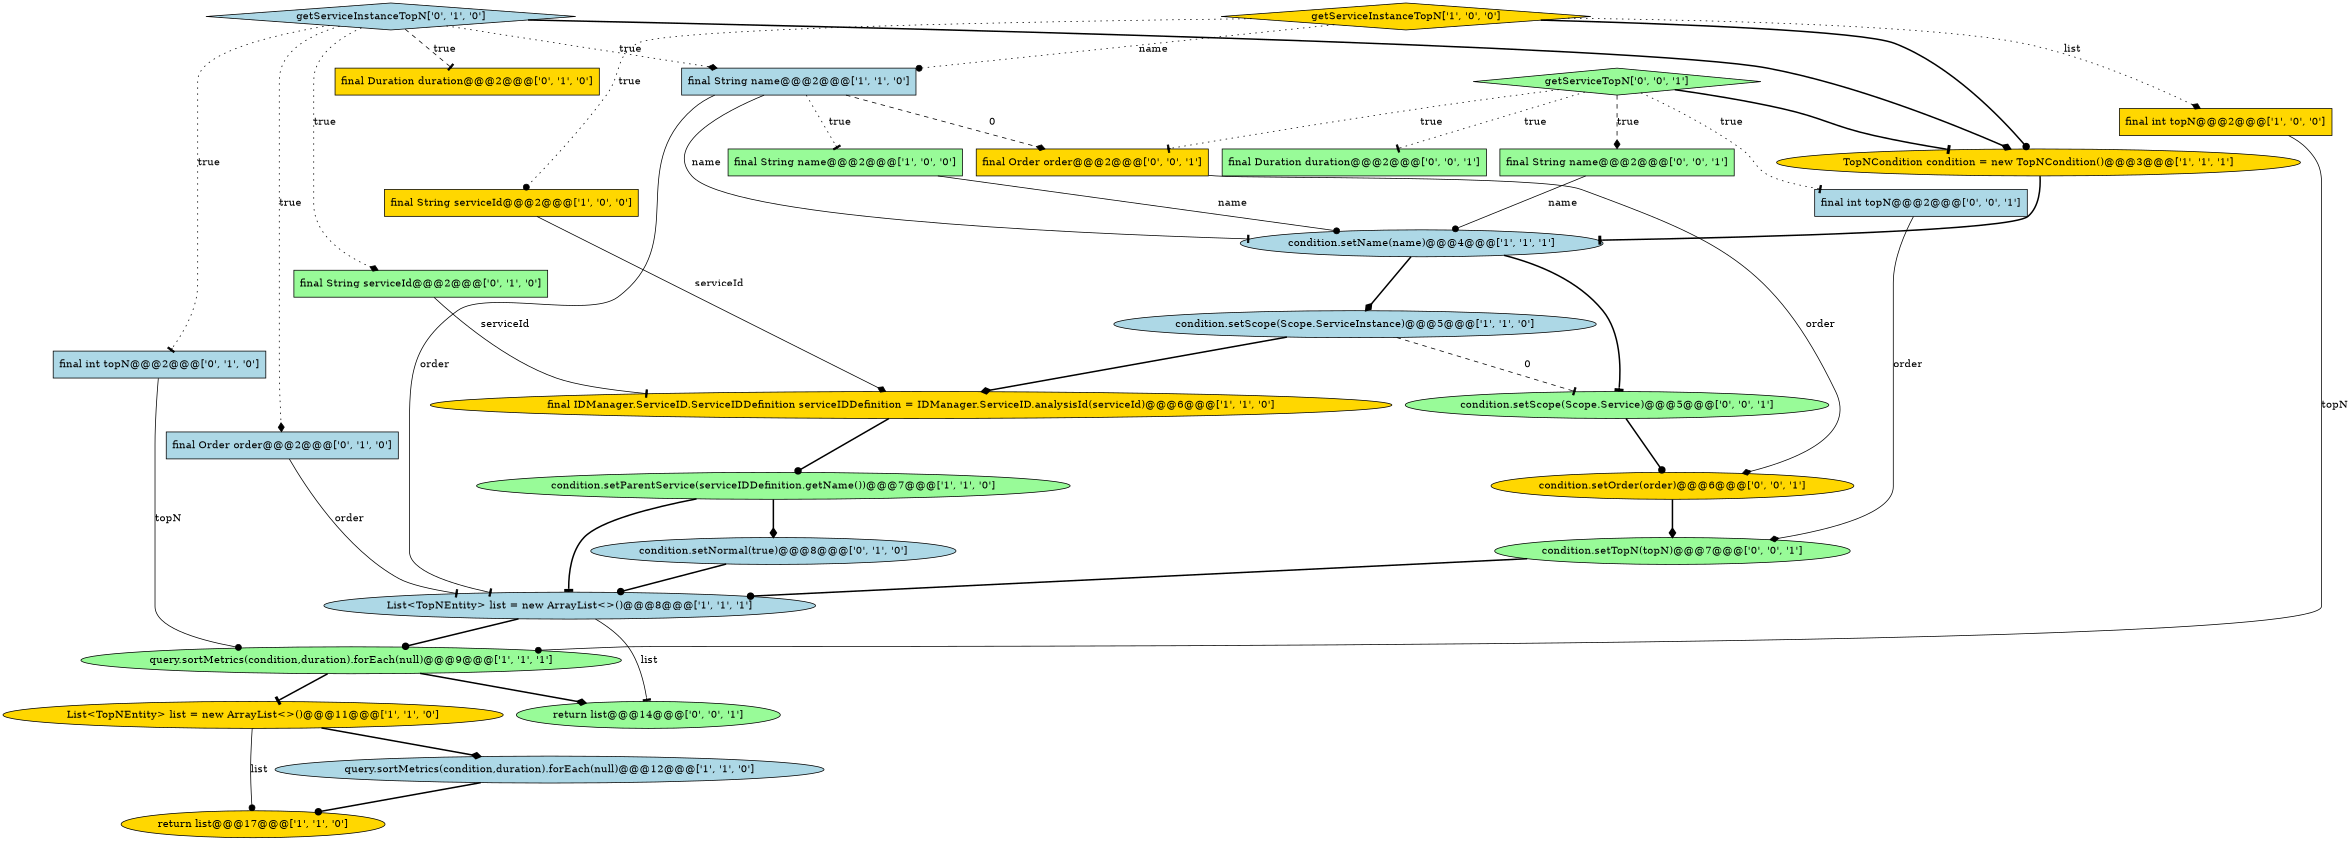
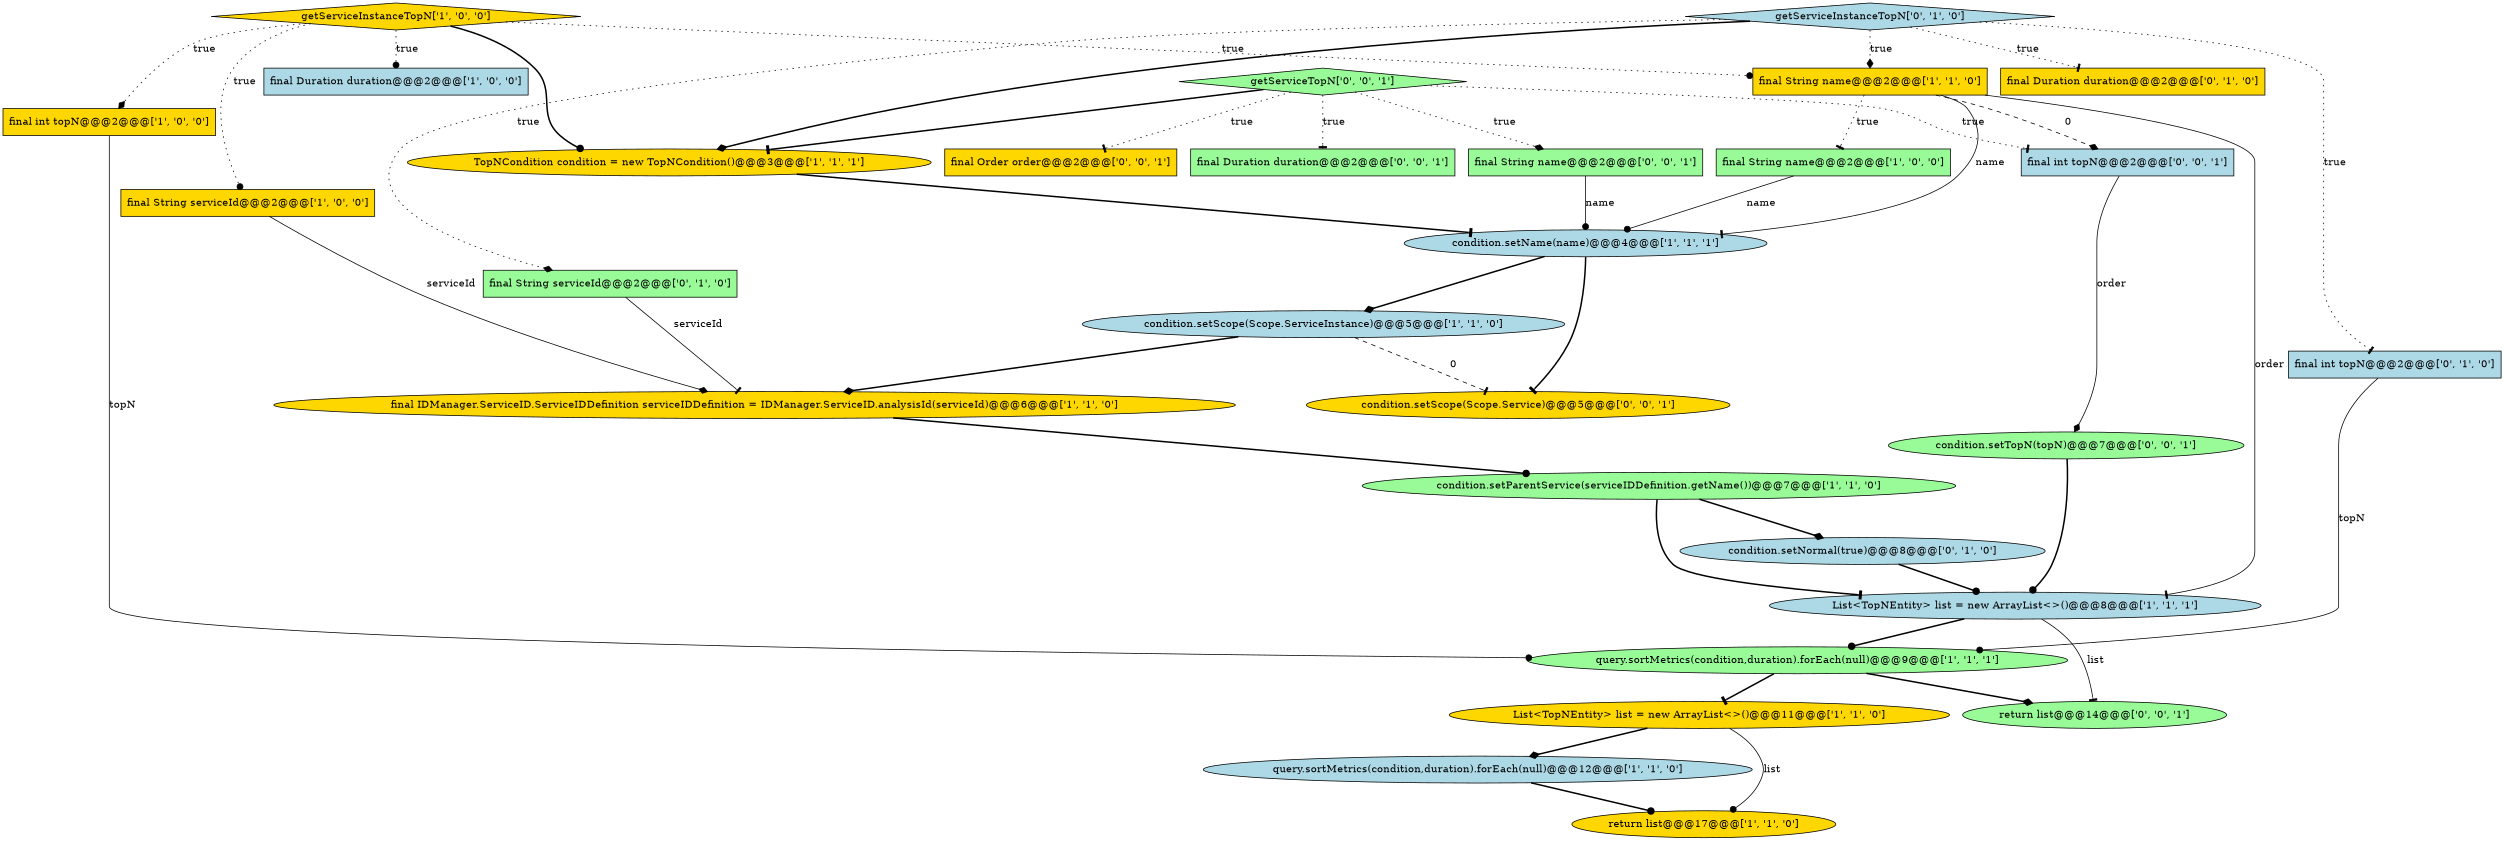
(427, 47) -> (1993, 47)
(1154, 49) -> (1233, 49)
(2073, 49) -> (205, 49)
none -> (396, 82)
(799, 82) -> (1870, 82)
(1617, 117) -> (1445, 119)
(941, 121) -> (2014, 117)
(1617, 405) -> (1518, 405)
(282, 445) -> none
(1672, 486) -> none
